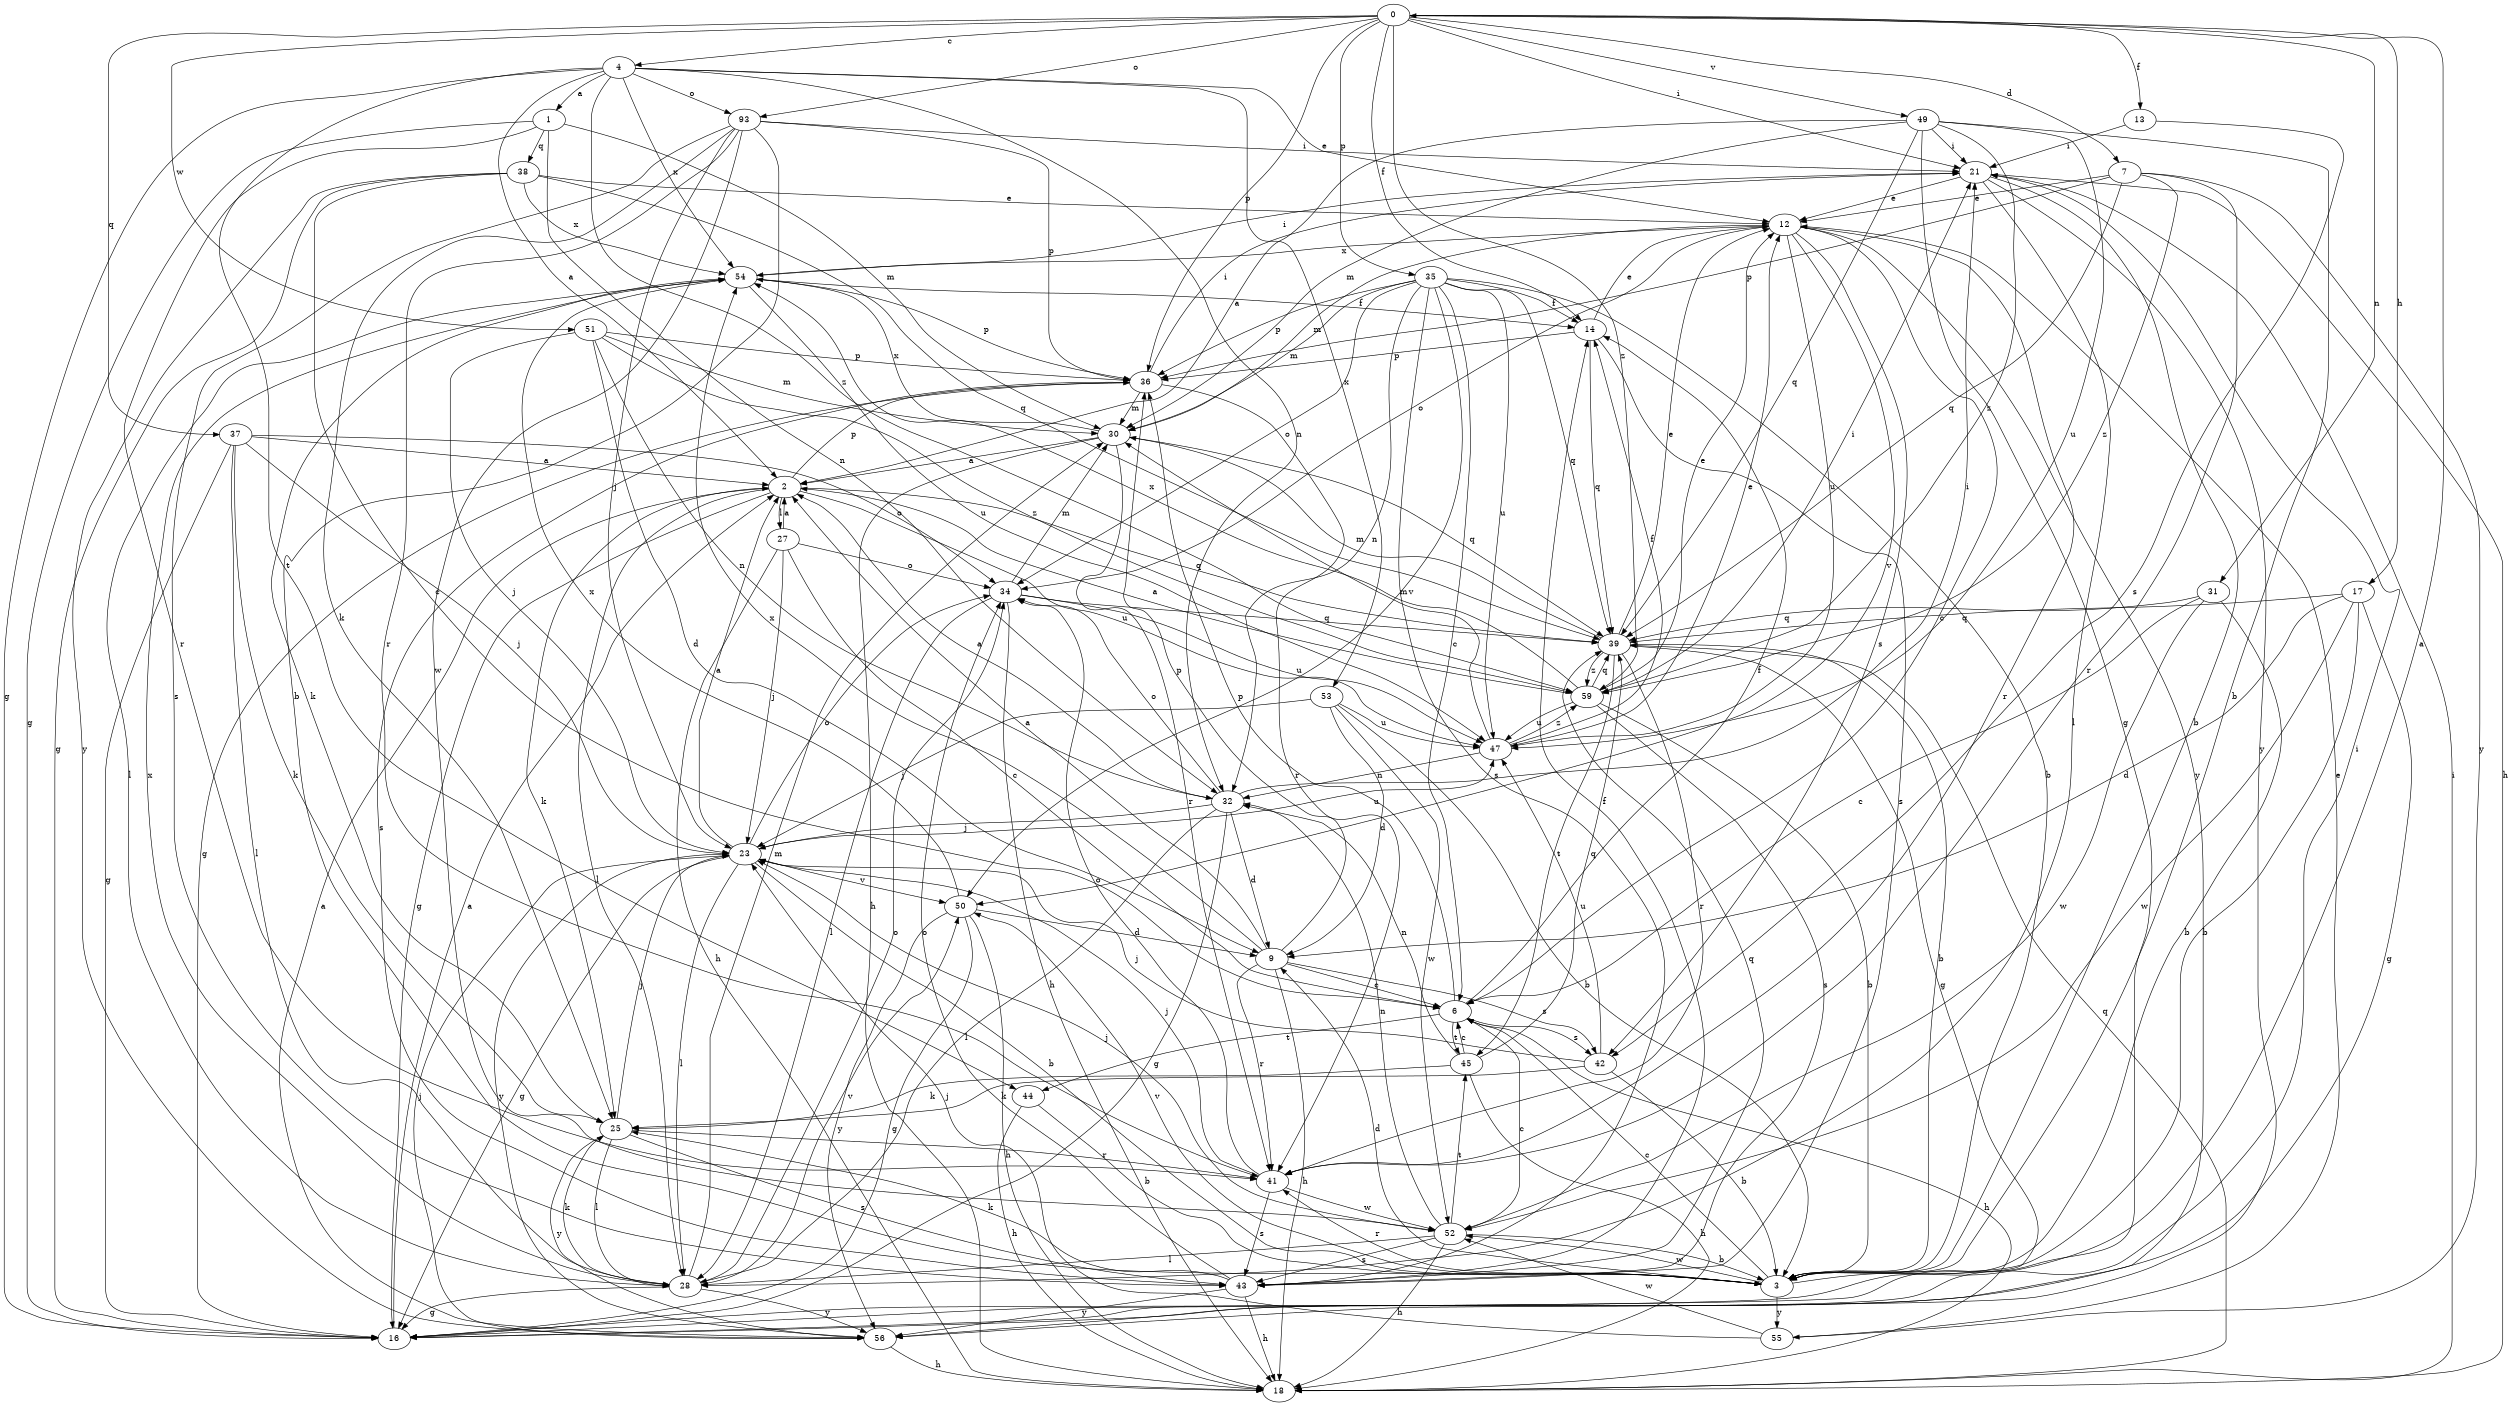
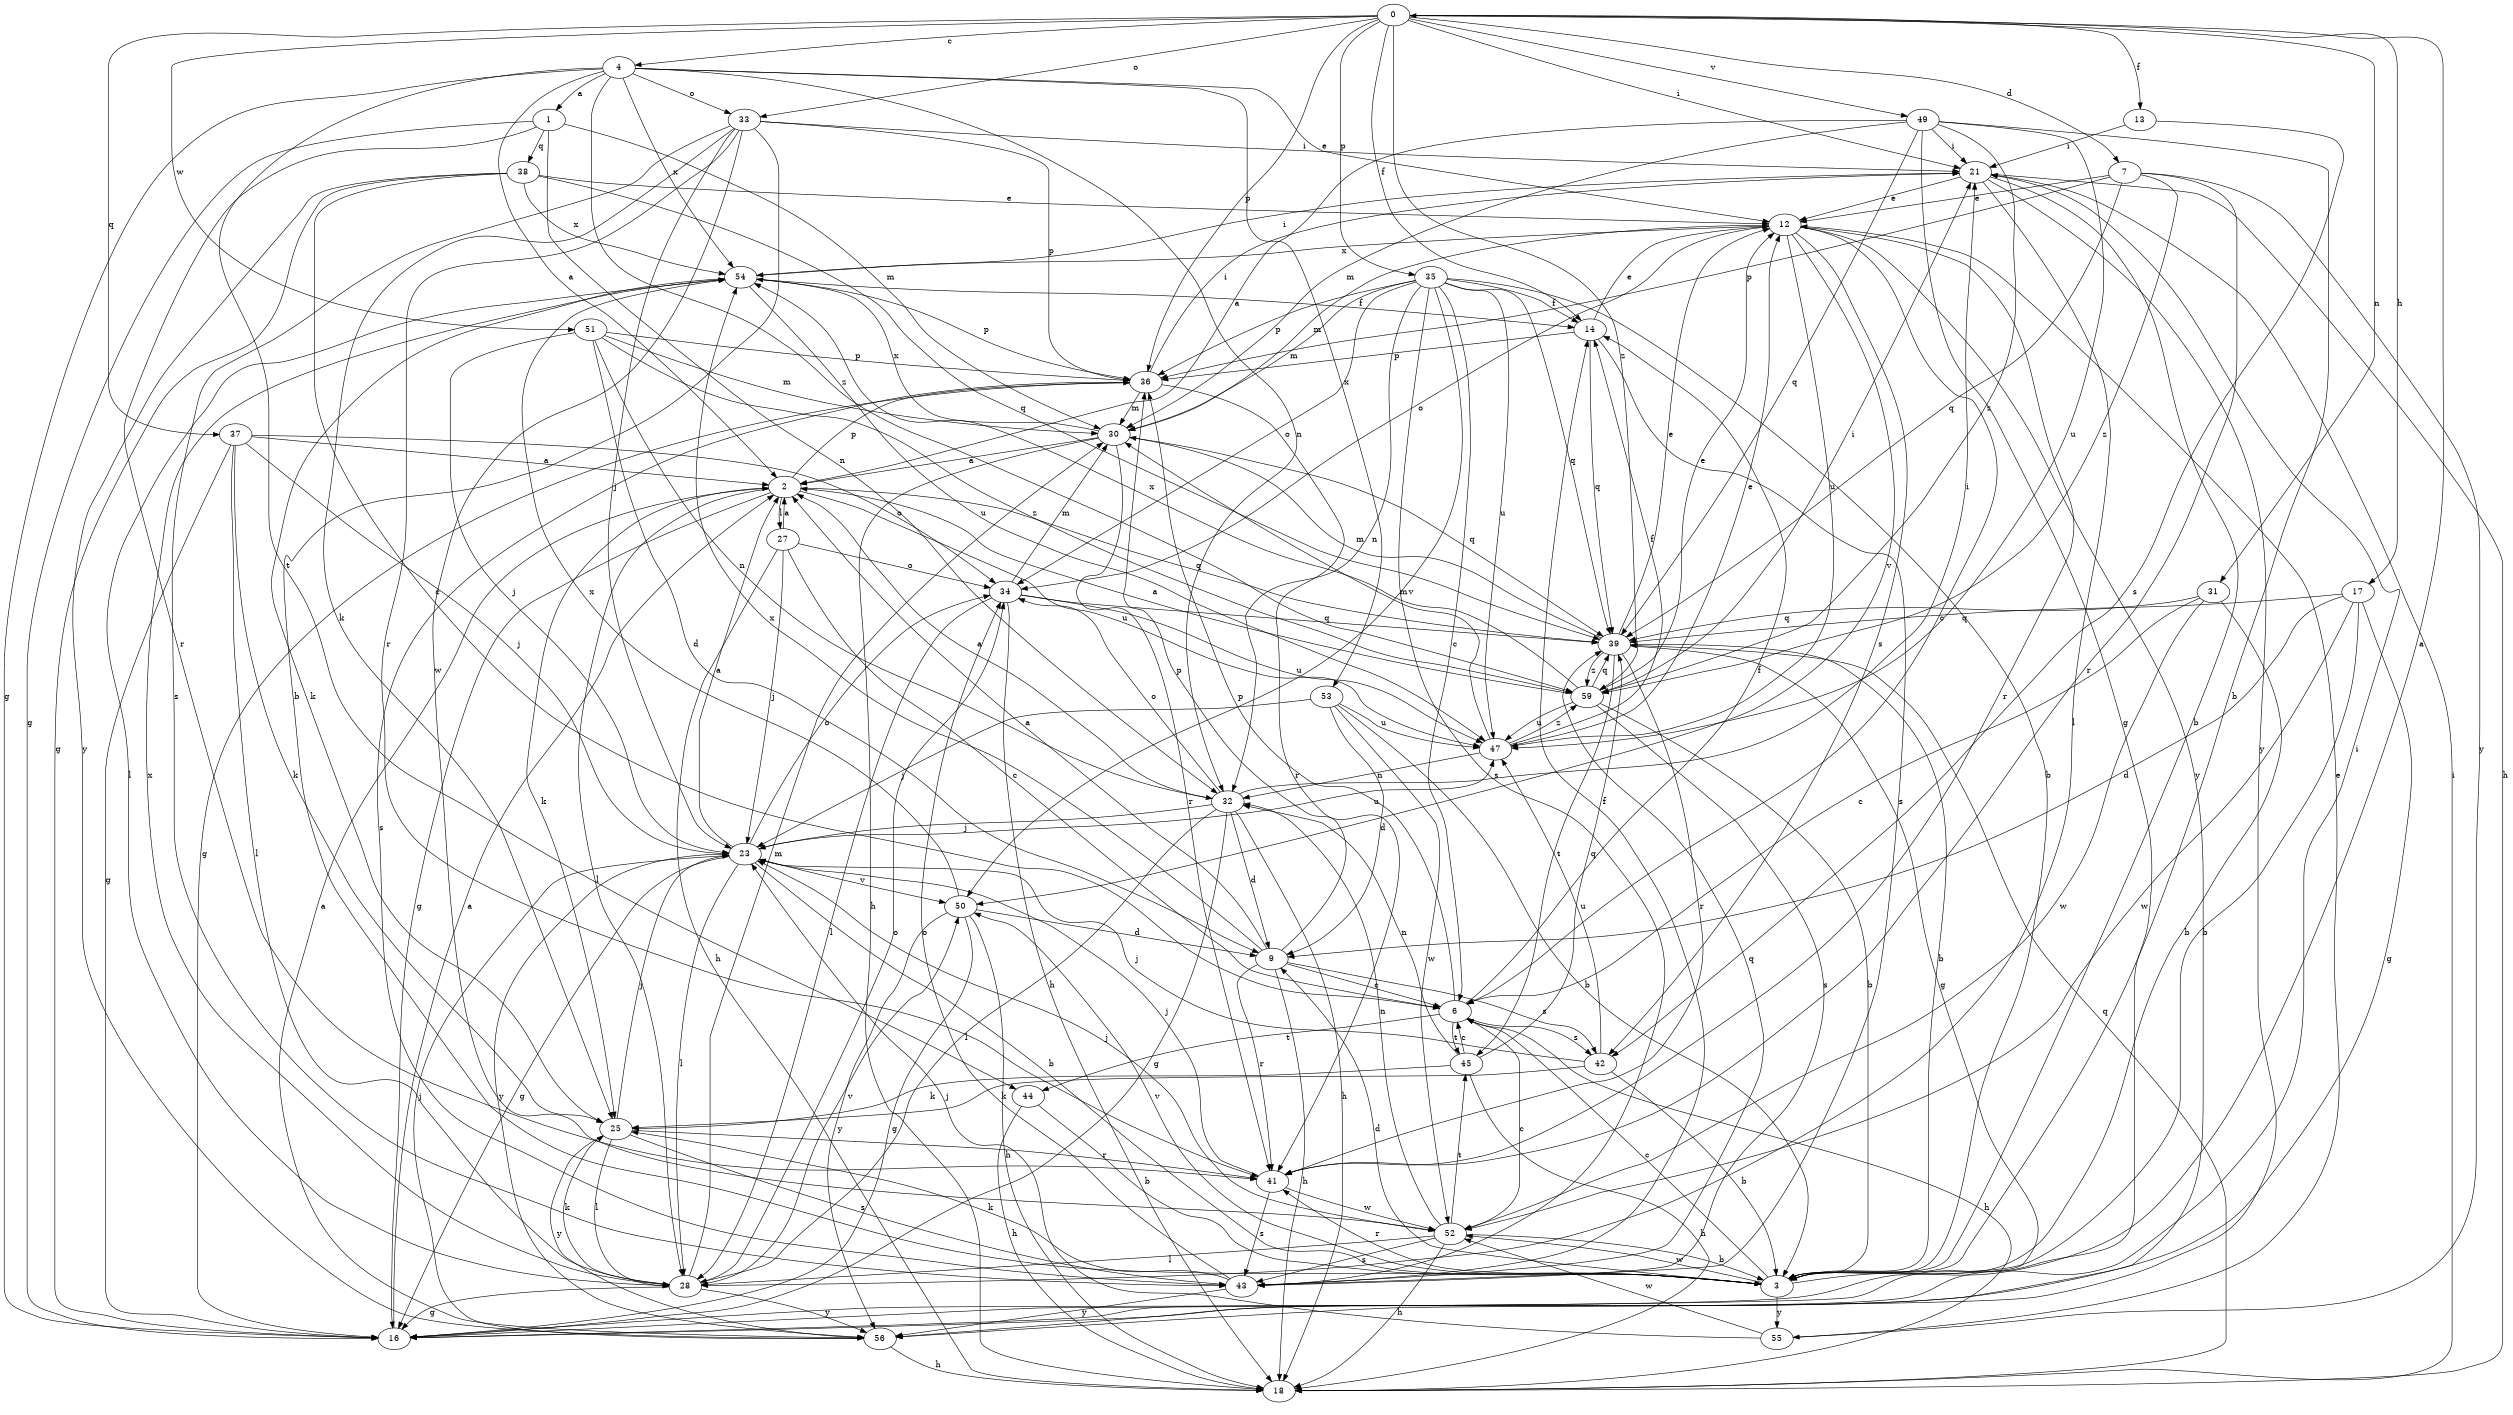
(744, 120) -> (744, 120)
(1102, 894) -> none
(1259, 1336) -> (1341, 1086)
